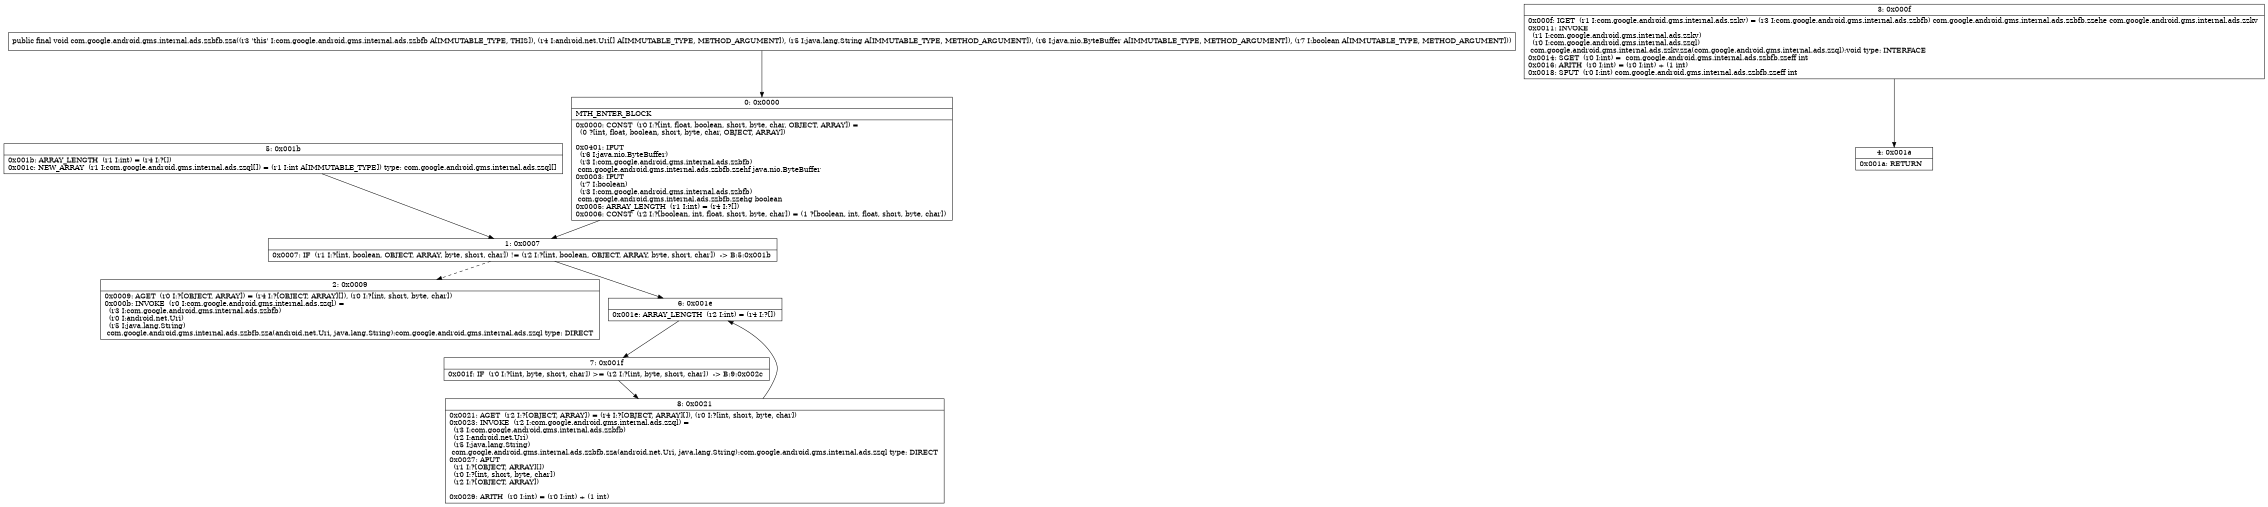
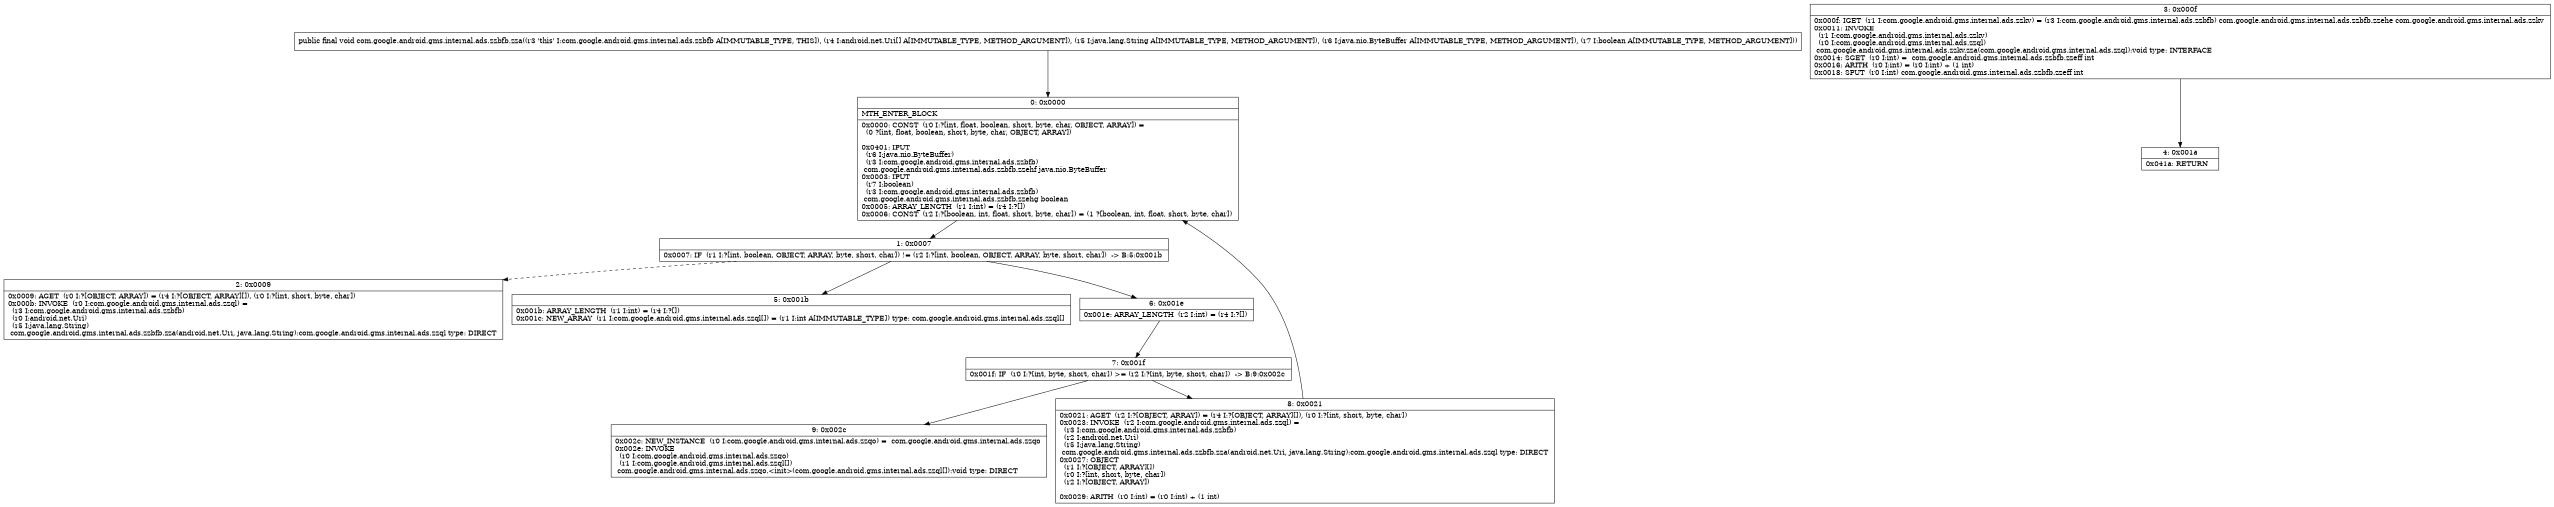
(1894, 164) -> (2180, 164)
(406, 205) -> (859, 277)
(771, 354) -> (1270, 295)
none -> (829, 451)
(477, 460) -> (1091, 460)
